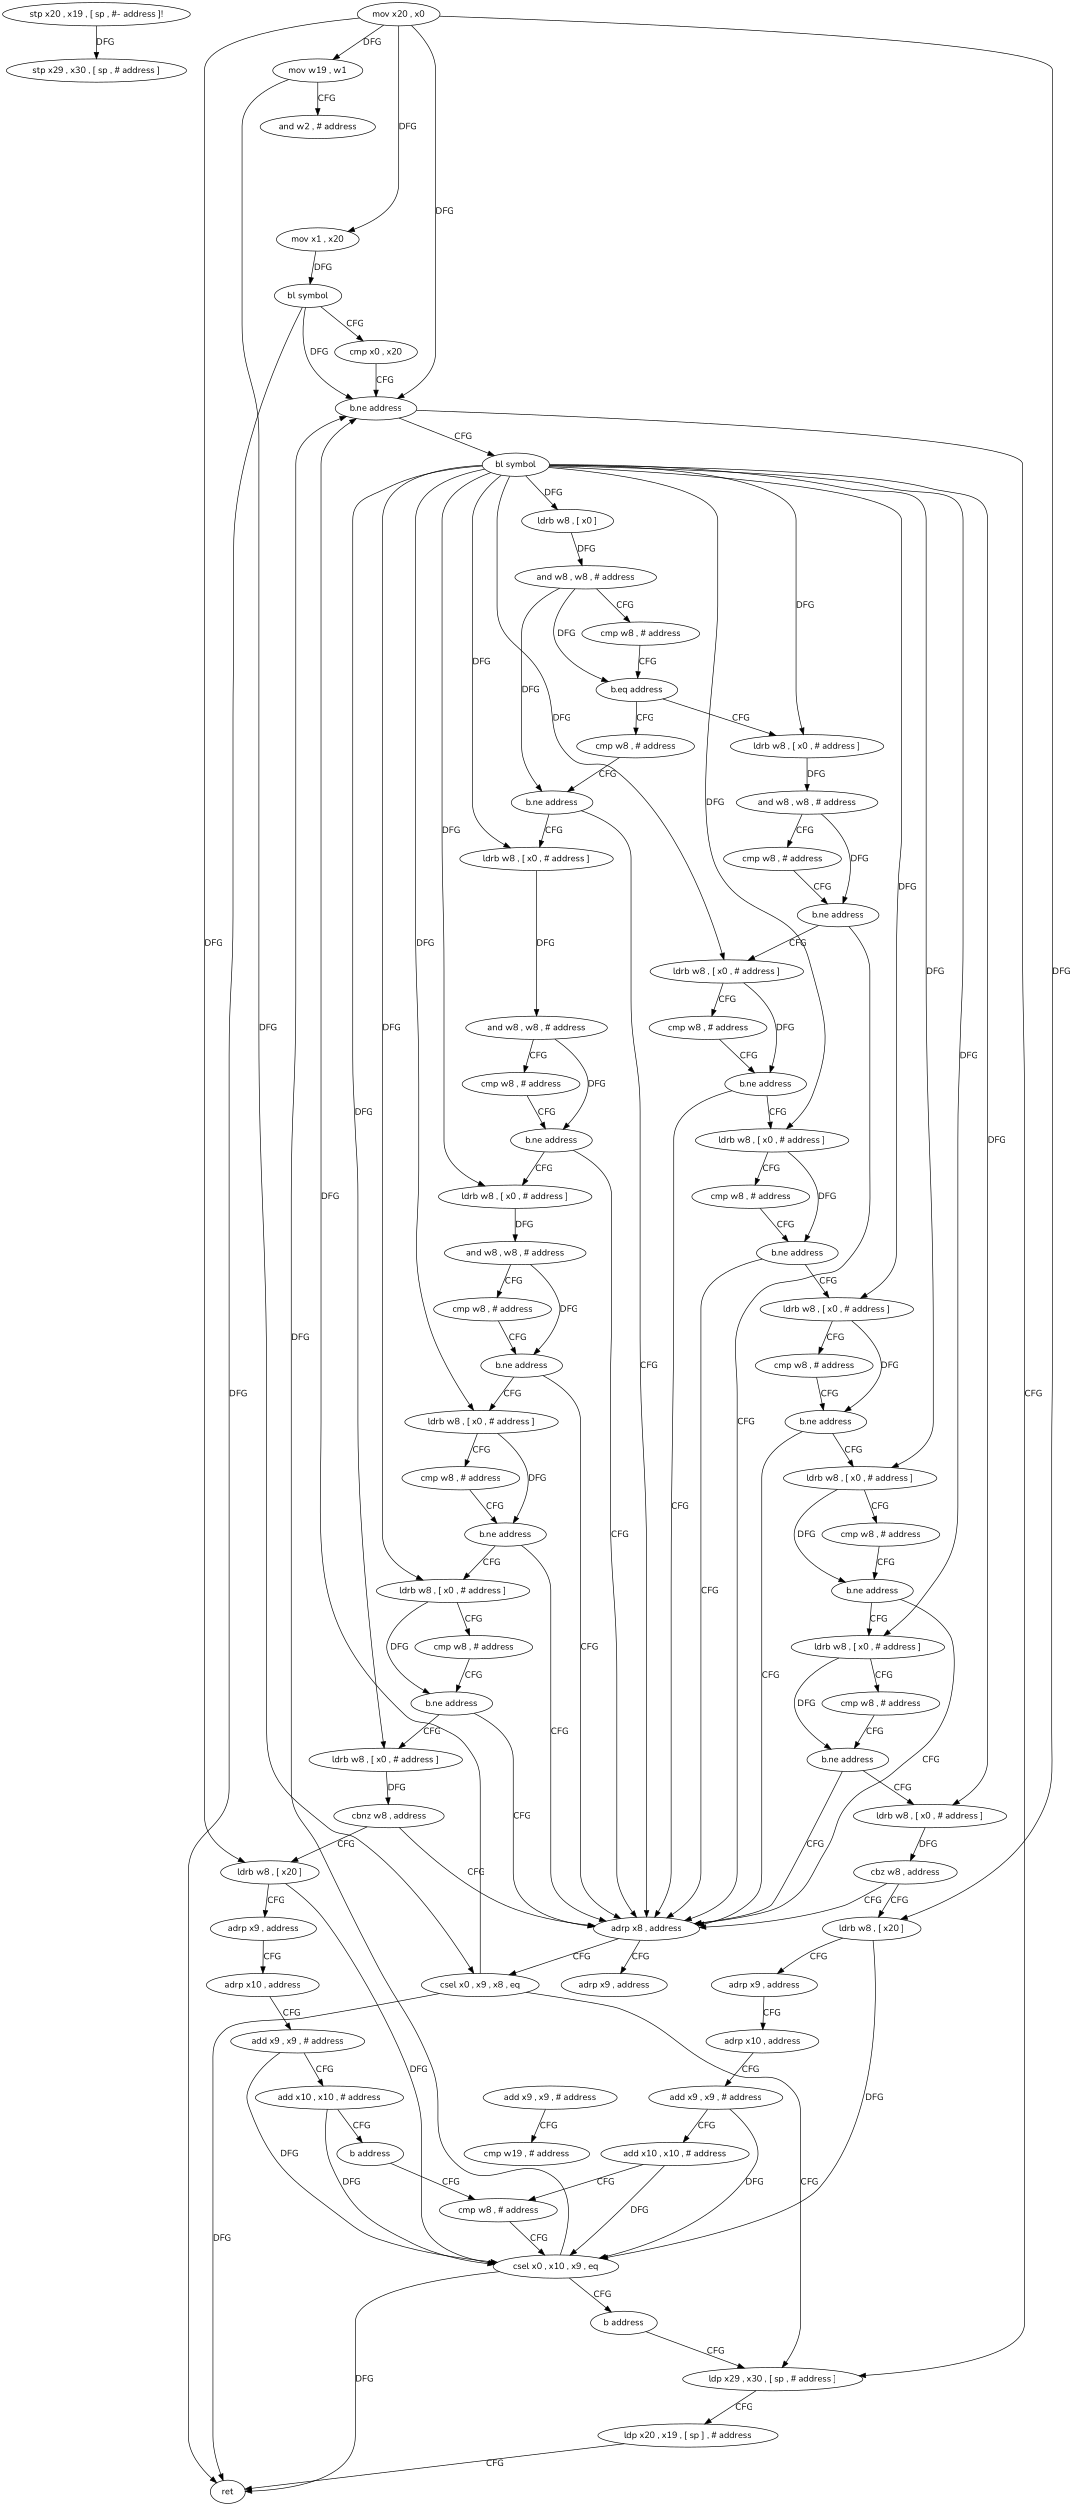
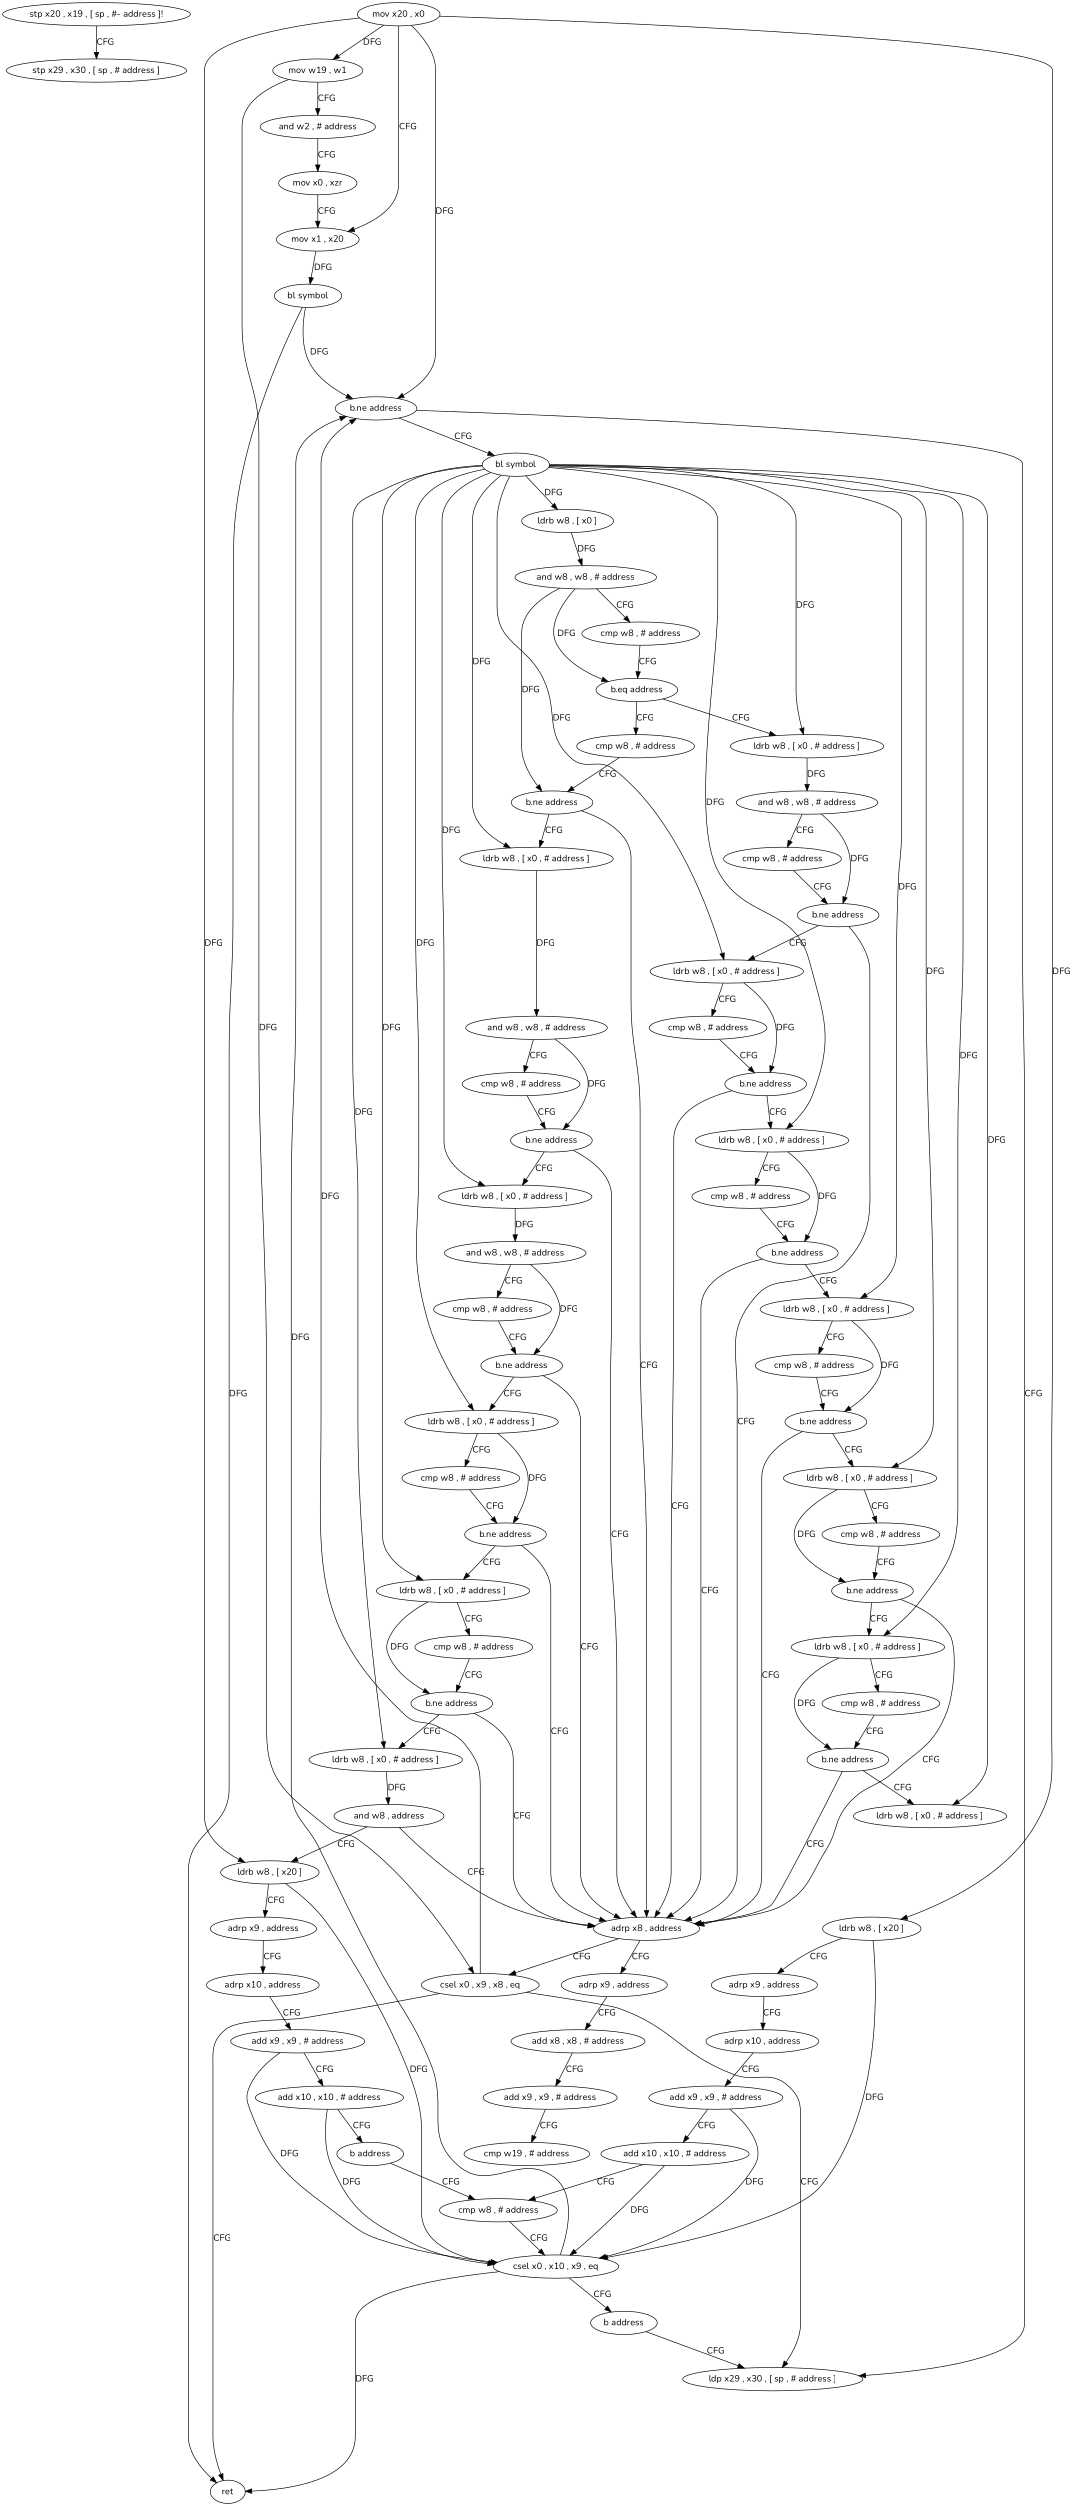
(105, 42) -> (105, 42)
(408, 127) -> (408, 127)
none -> (318, 183)
(376, 352) -> none
(389, 1816) -> (389, 1816)
(905, 1872) -> none
none -> (578, 2041)
(222, 2238) -> (222, 2238)
(688, 2435) -> none
